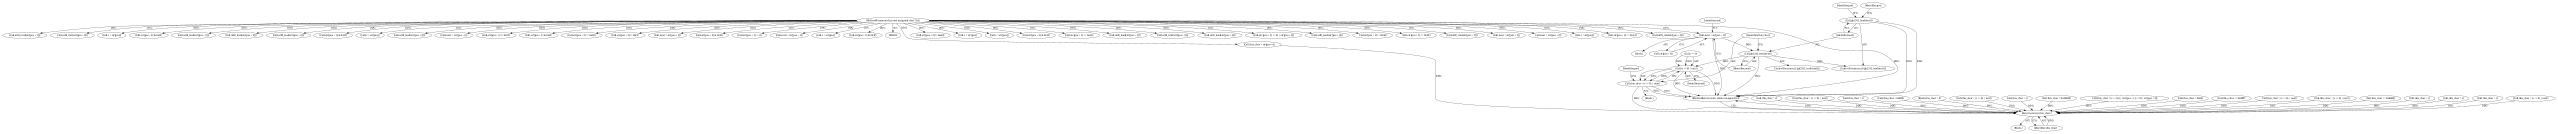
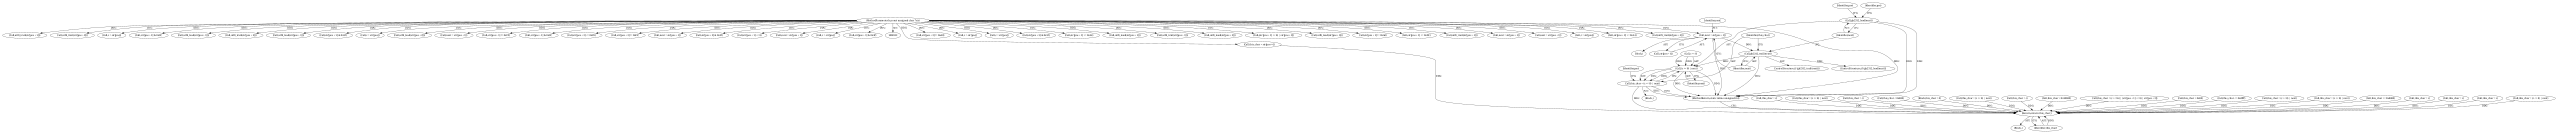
(1862, 44) -> (1762, 27)
(1869, 110) -> none
